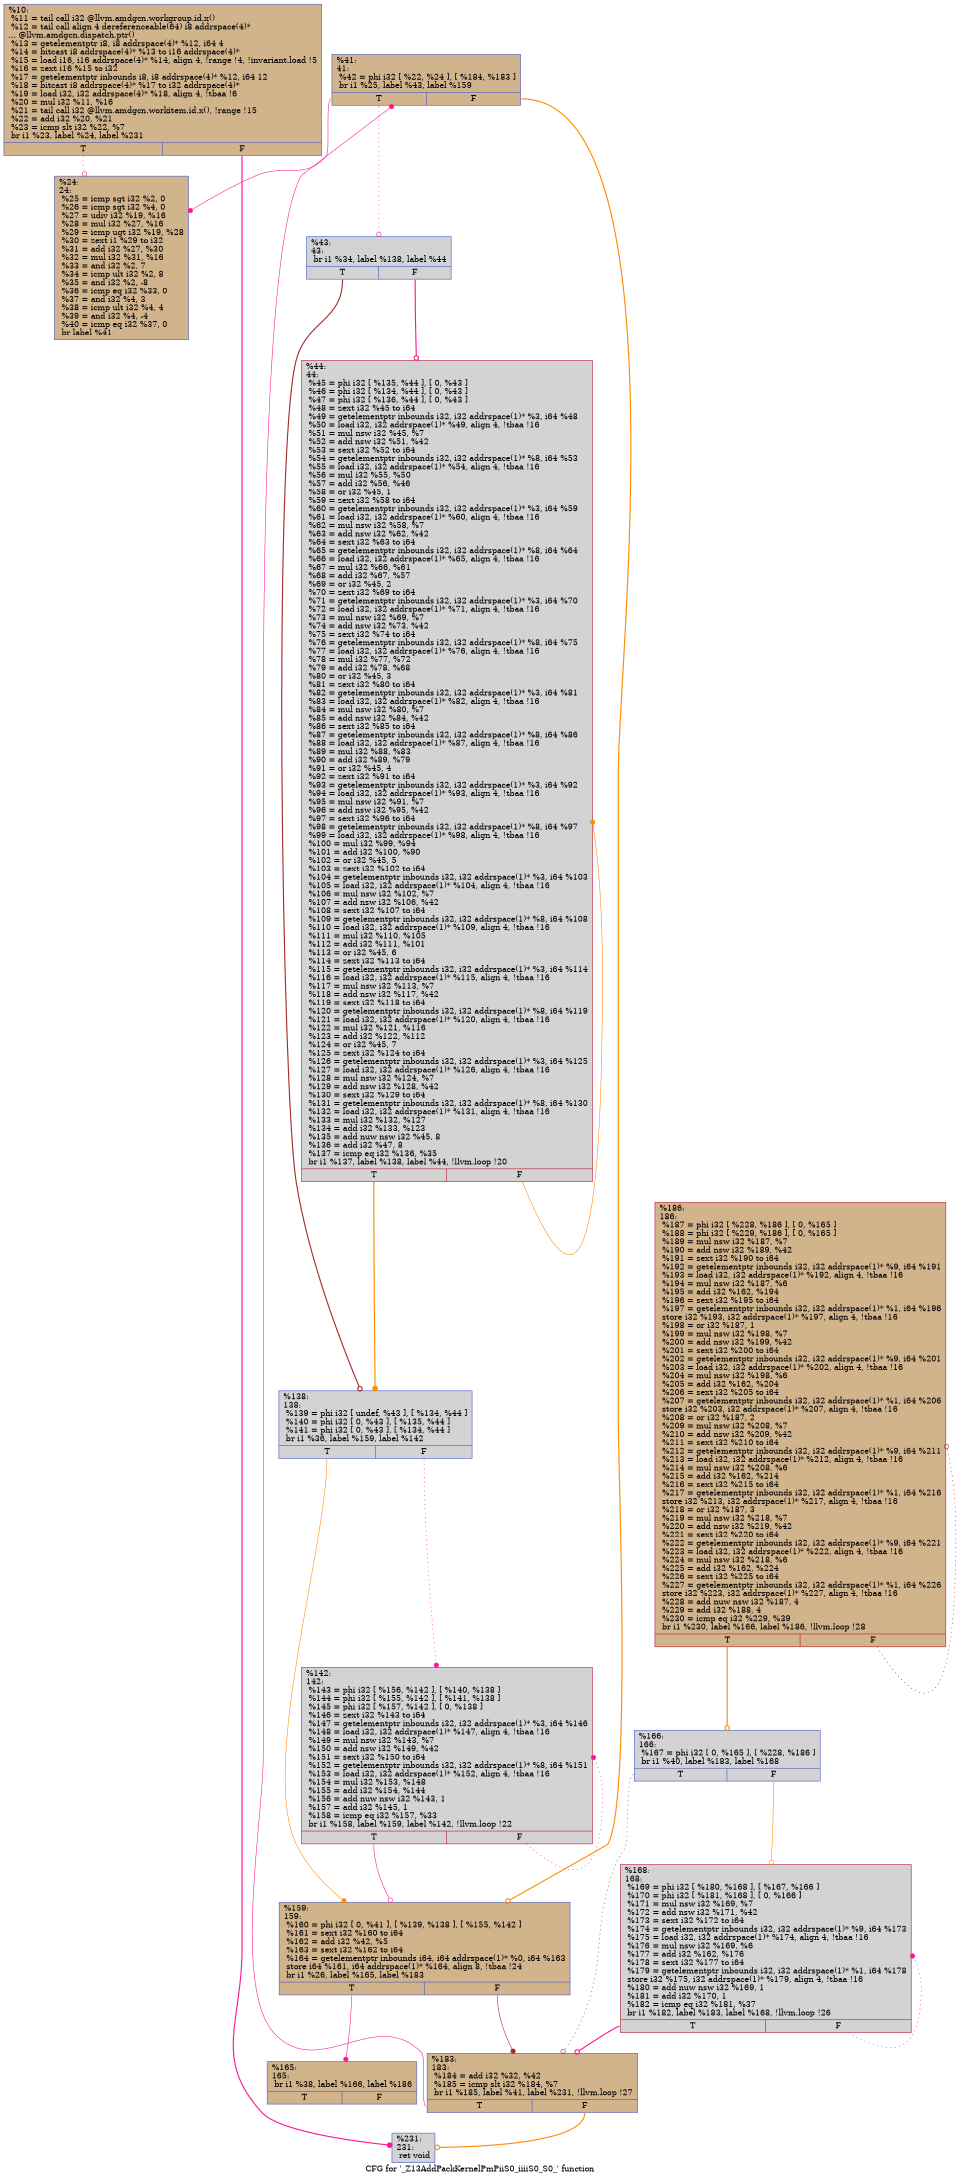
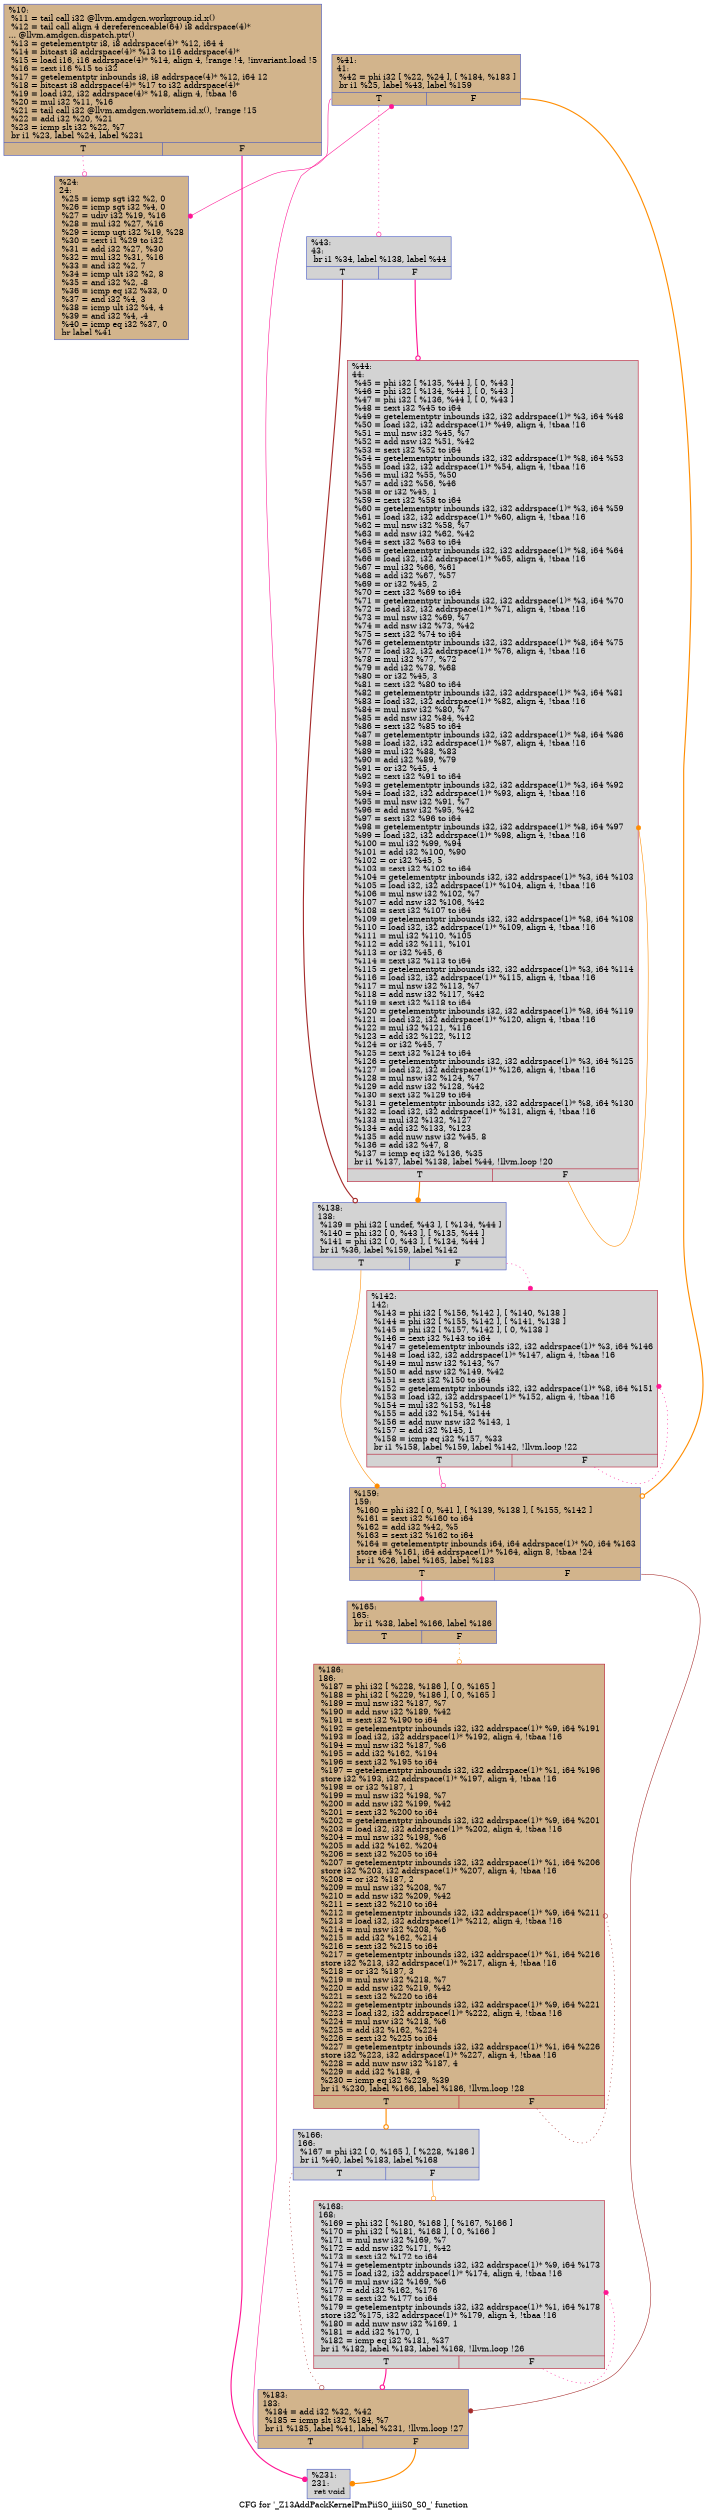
none -> (459, 1652)
(517, 2143) -> (392, 2476)
